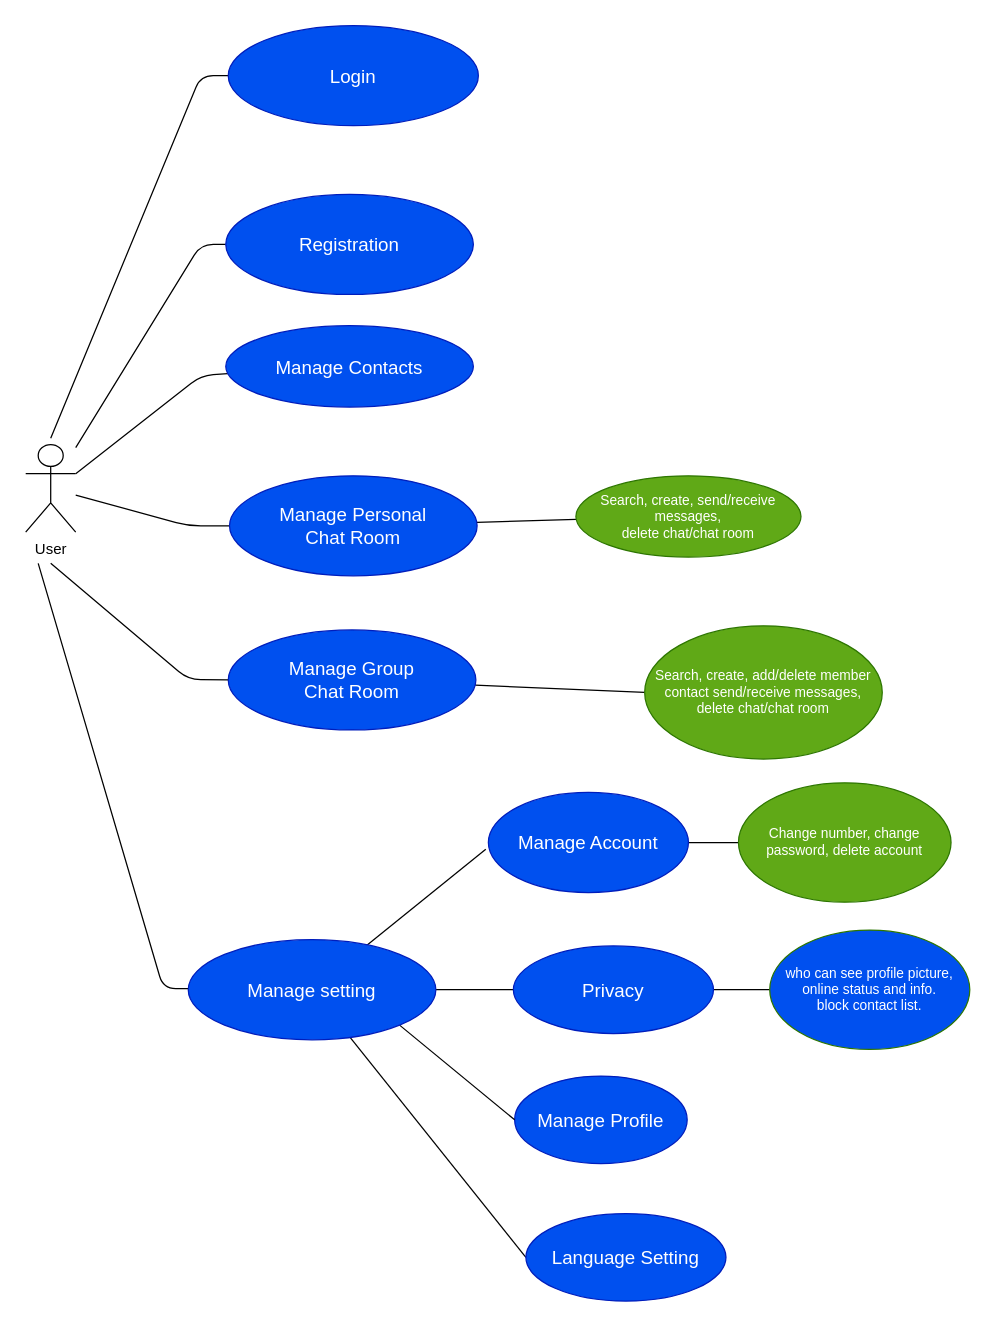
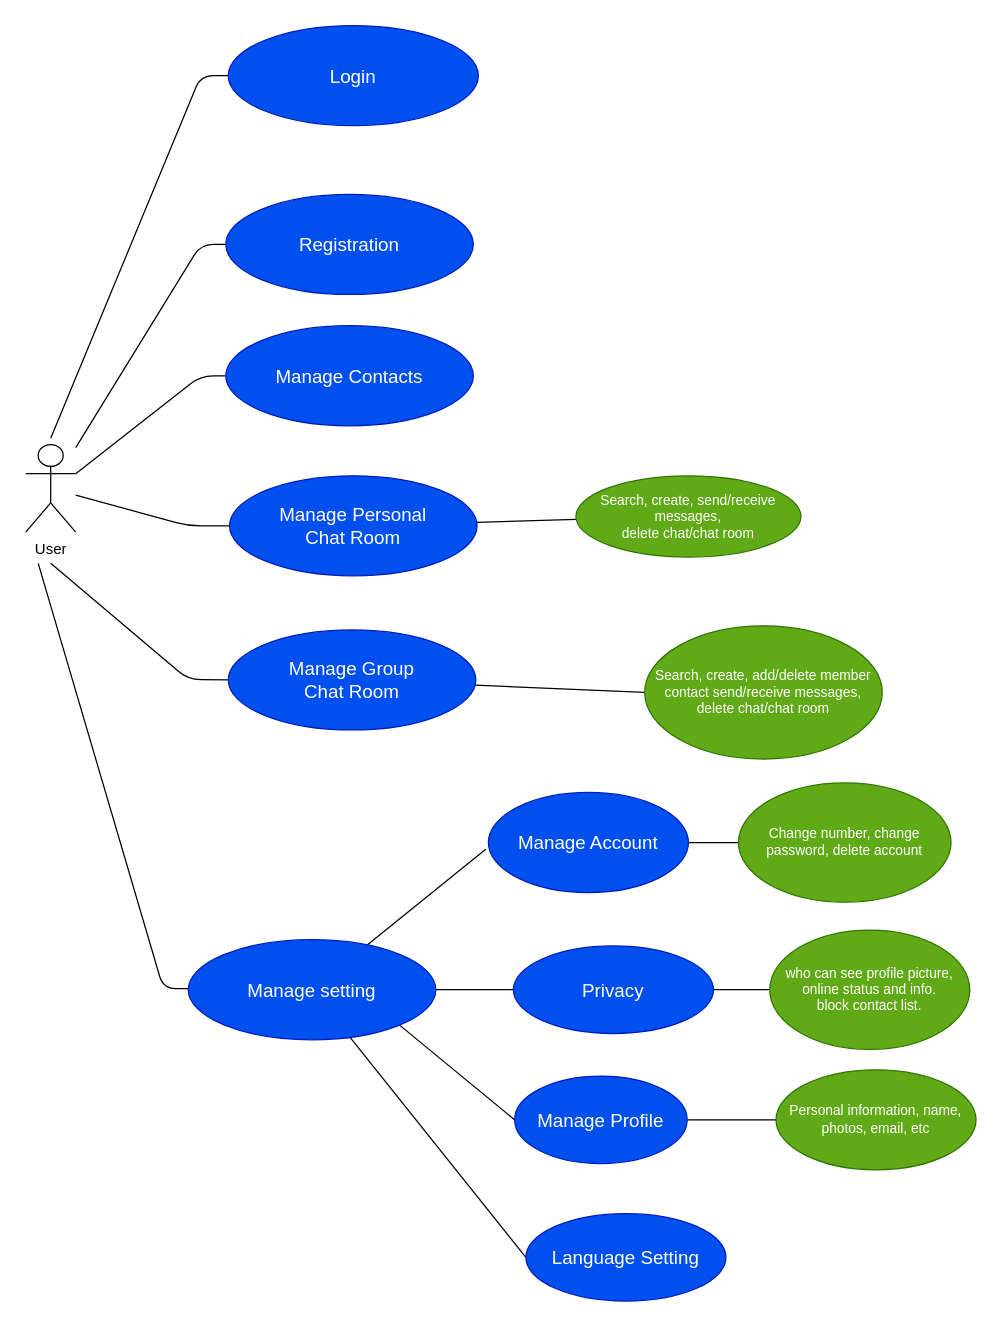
(349, 366) -> (349, 376)
(869, 989) -> (869, 989)
none -> (731, 1119)
none -> (876, 1119)
